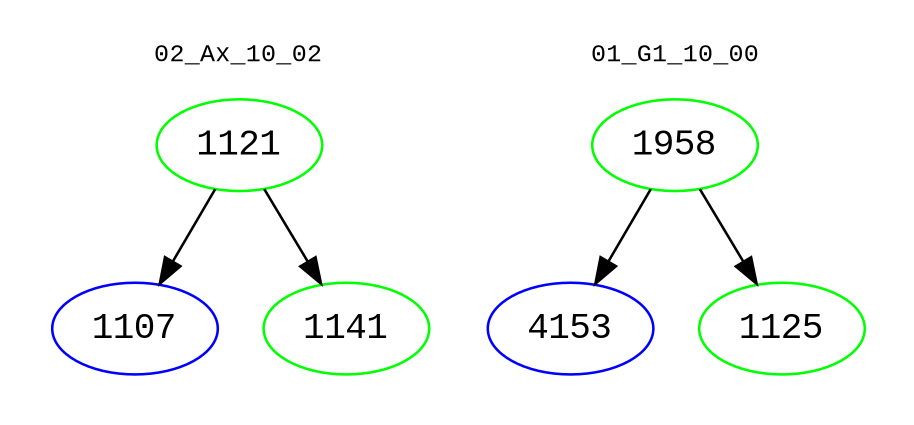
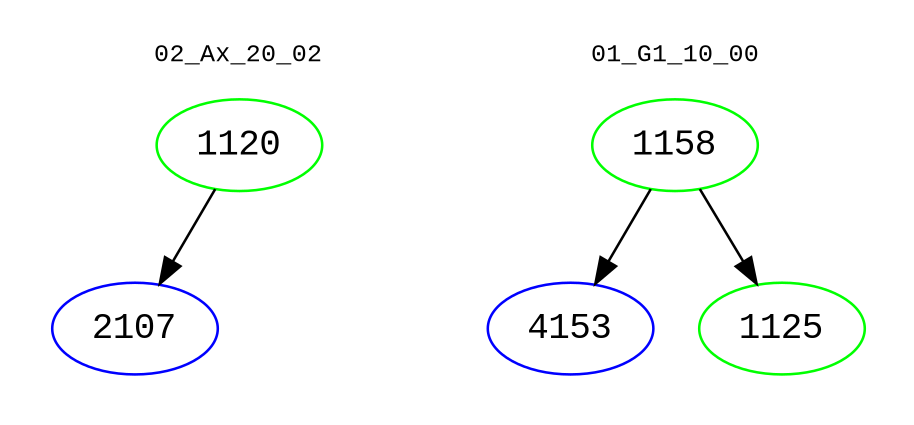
(239, 55) -> (239, 55)
(239, 145) -> (239, 145)
(675, 145) -> (675, 145)
(135, 329) -> (135, 329)
(346, 329) -> none
